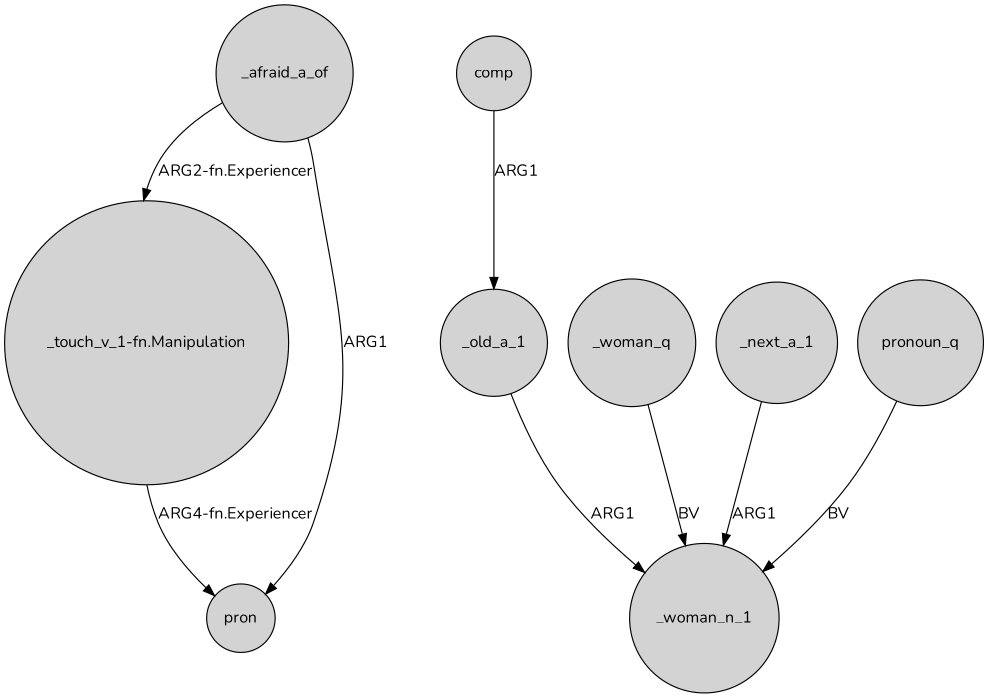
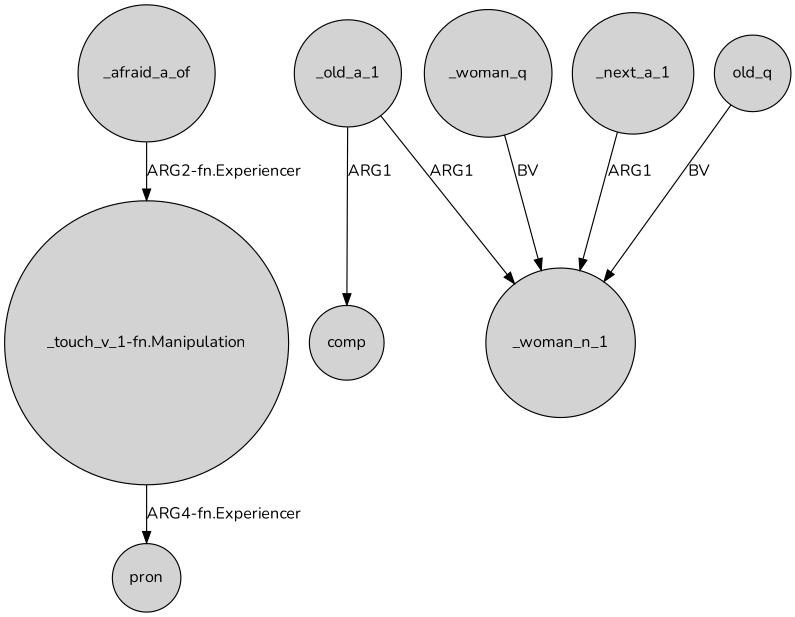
(494, 194) -> (347, 210)
(921, 343) -> (753, 73)
(342, 368) -> none
